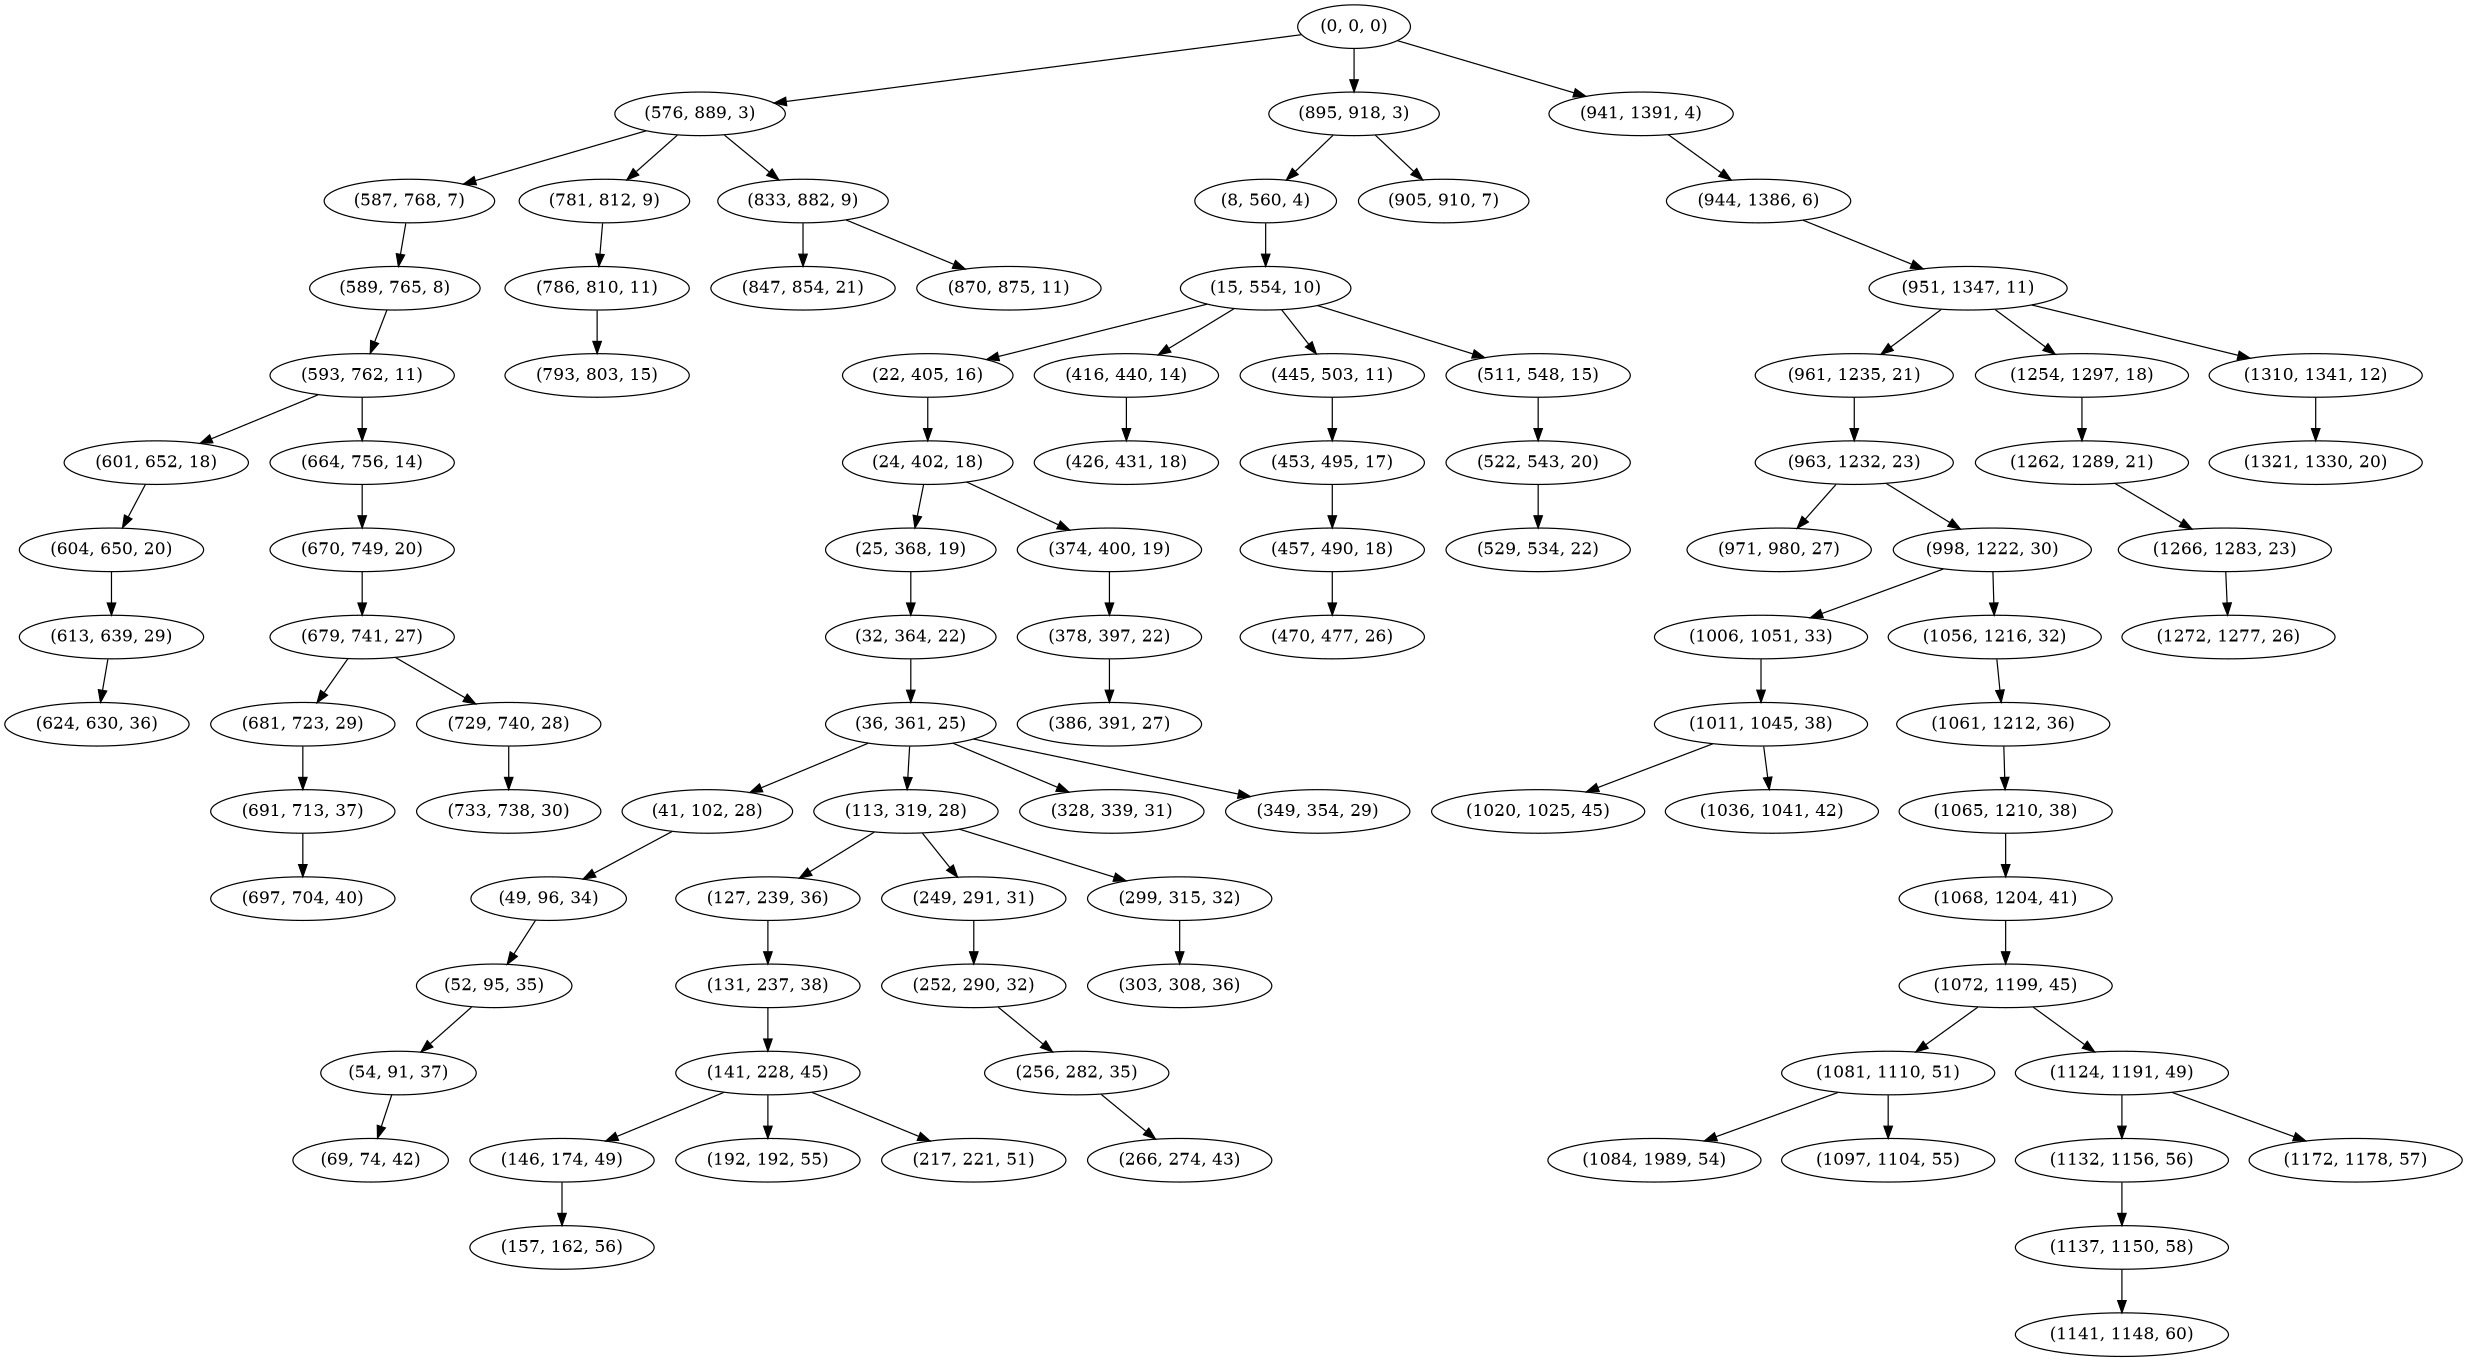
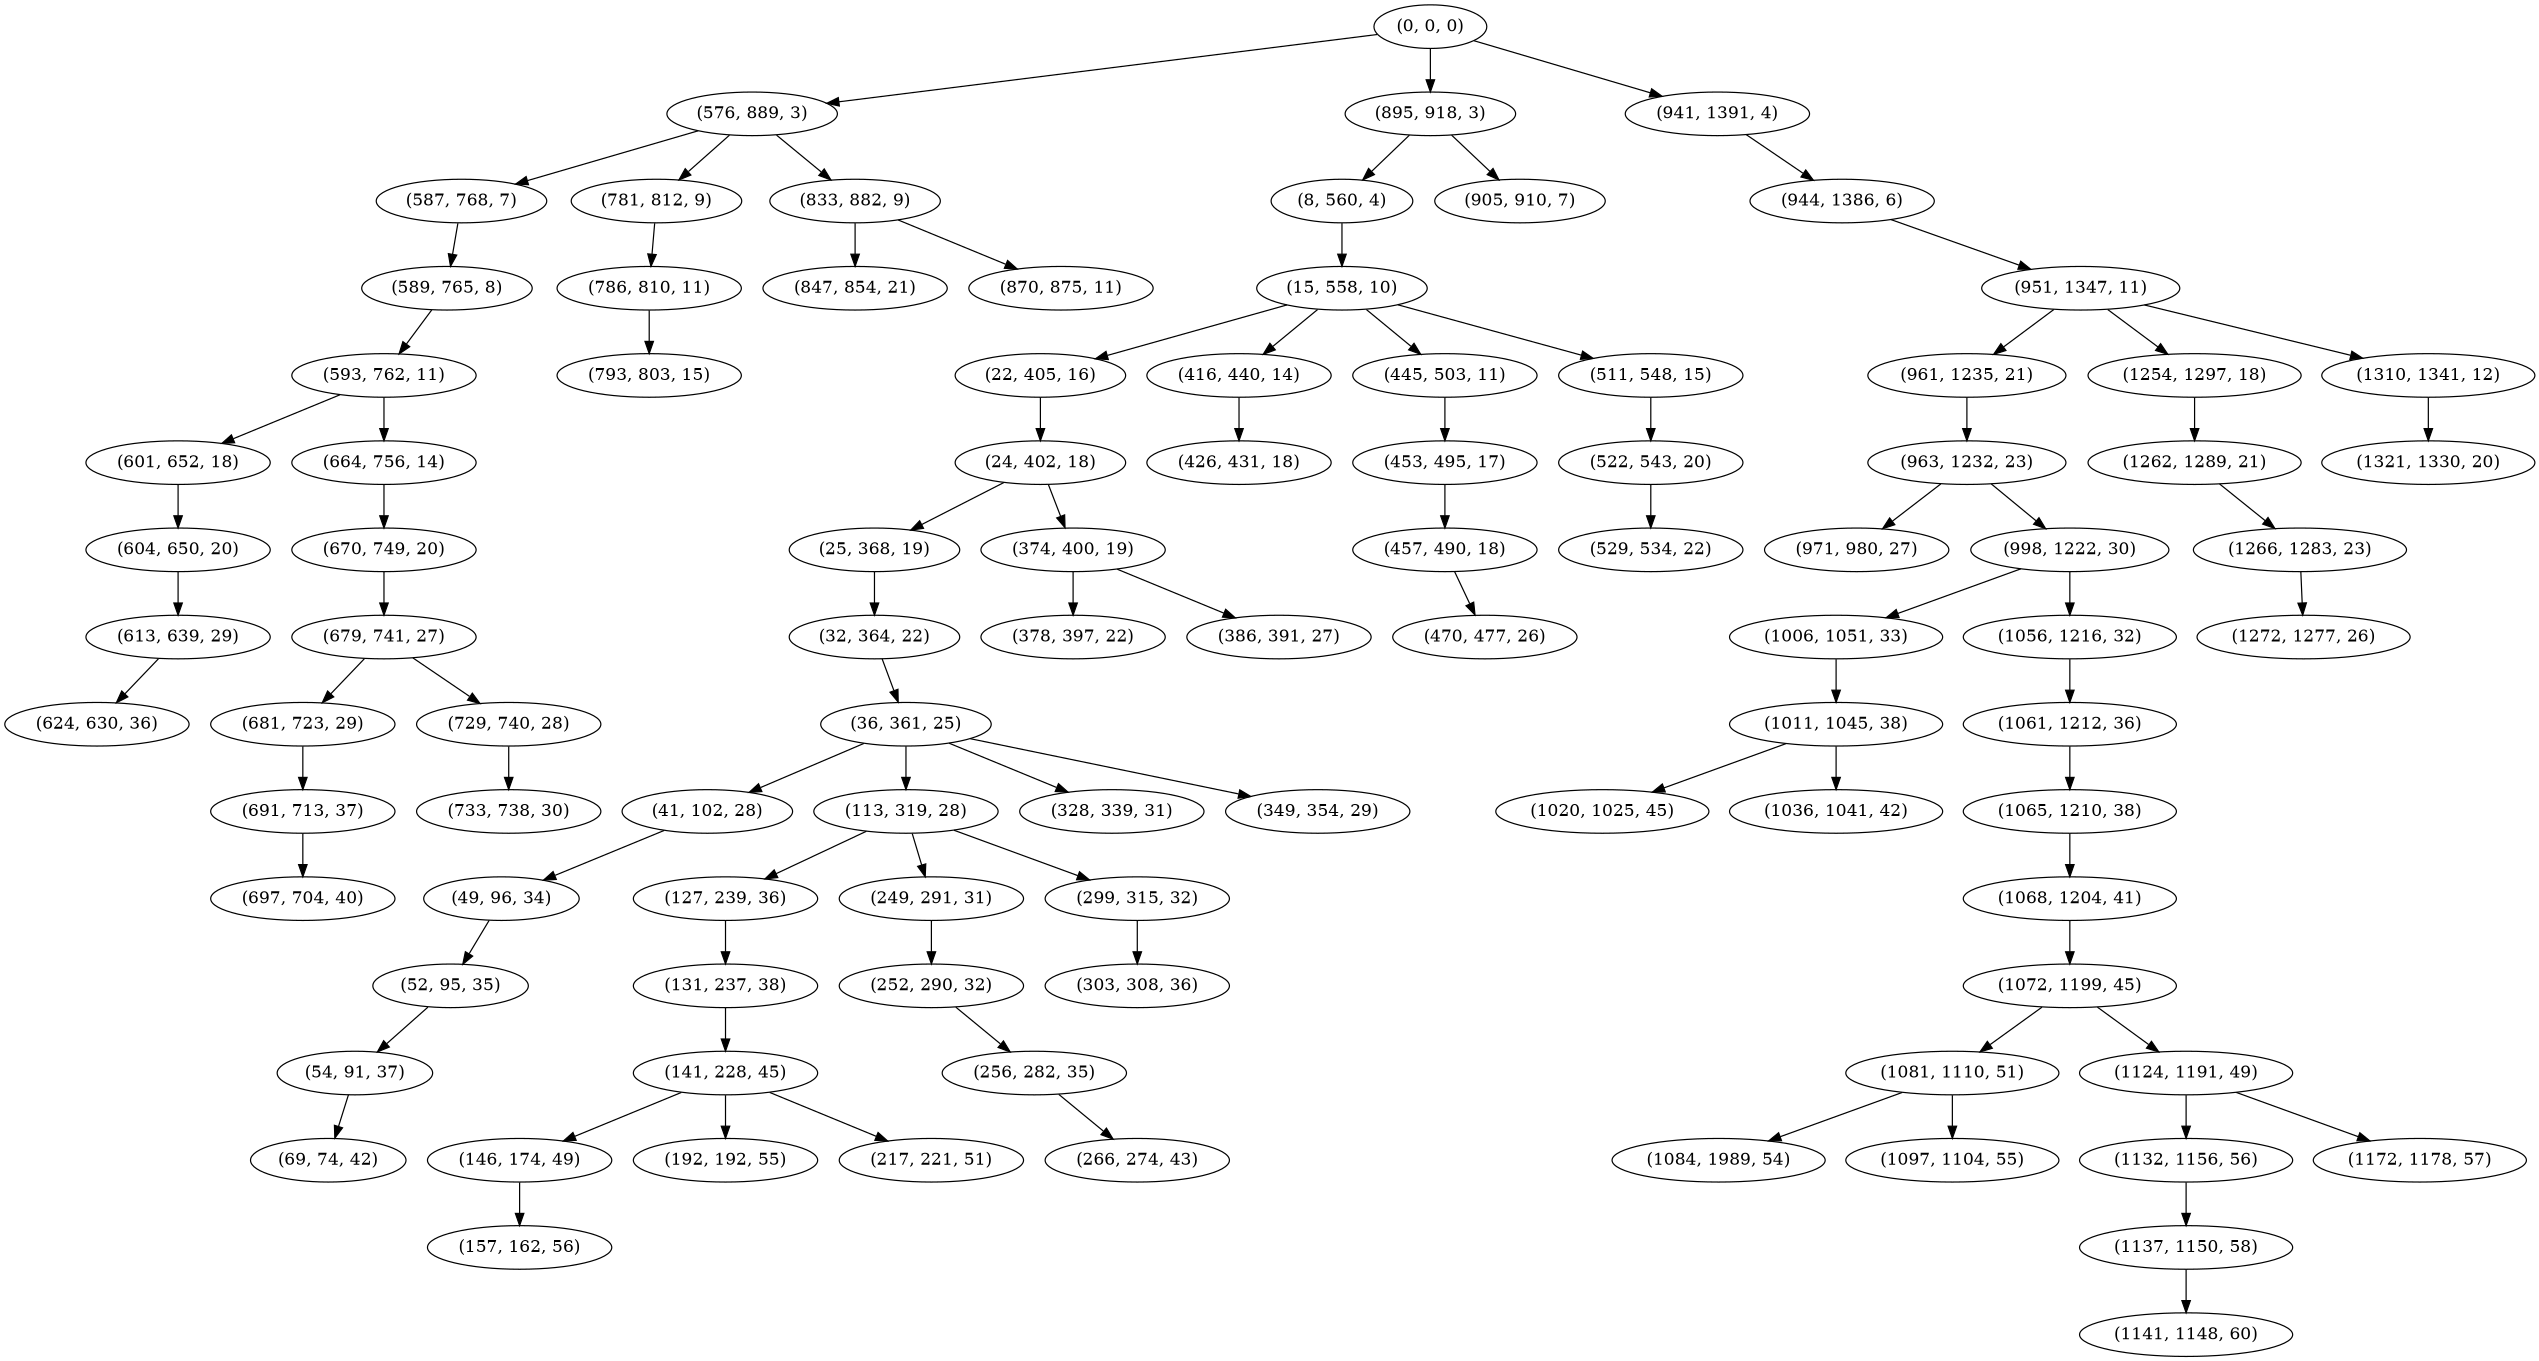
(1266, 288) -> (1342, 288)
(1109, 675) -> (1171, 591)
